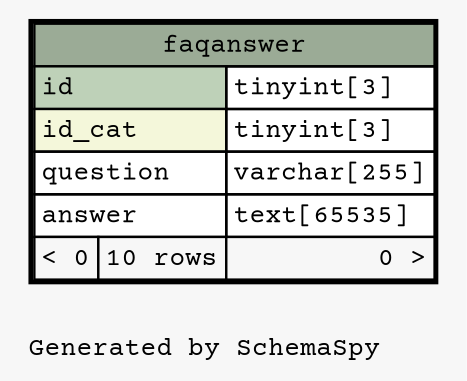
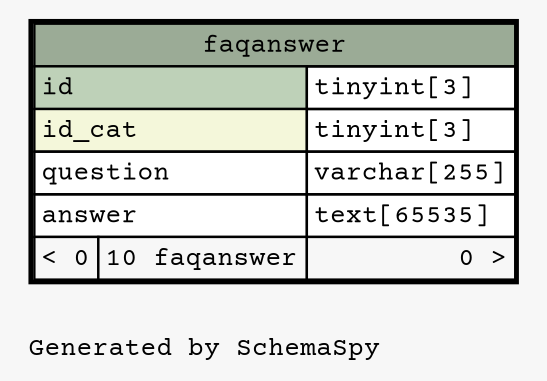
(162, 257) -> (203, 257)
